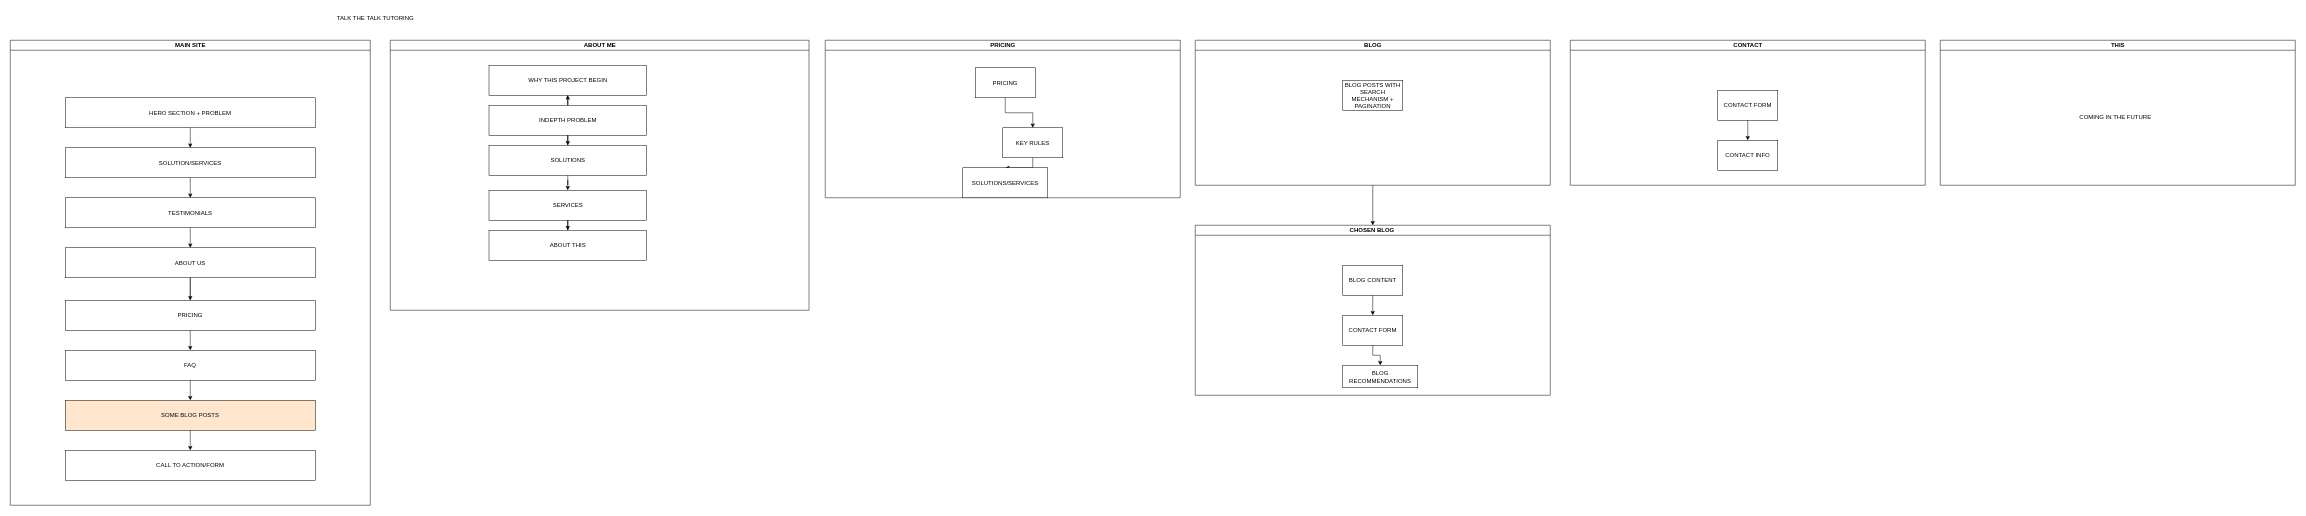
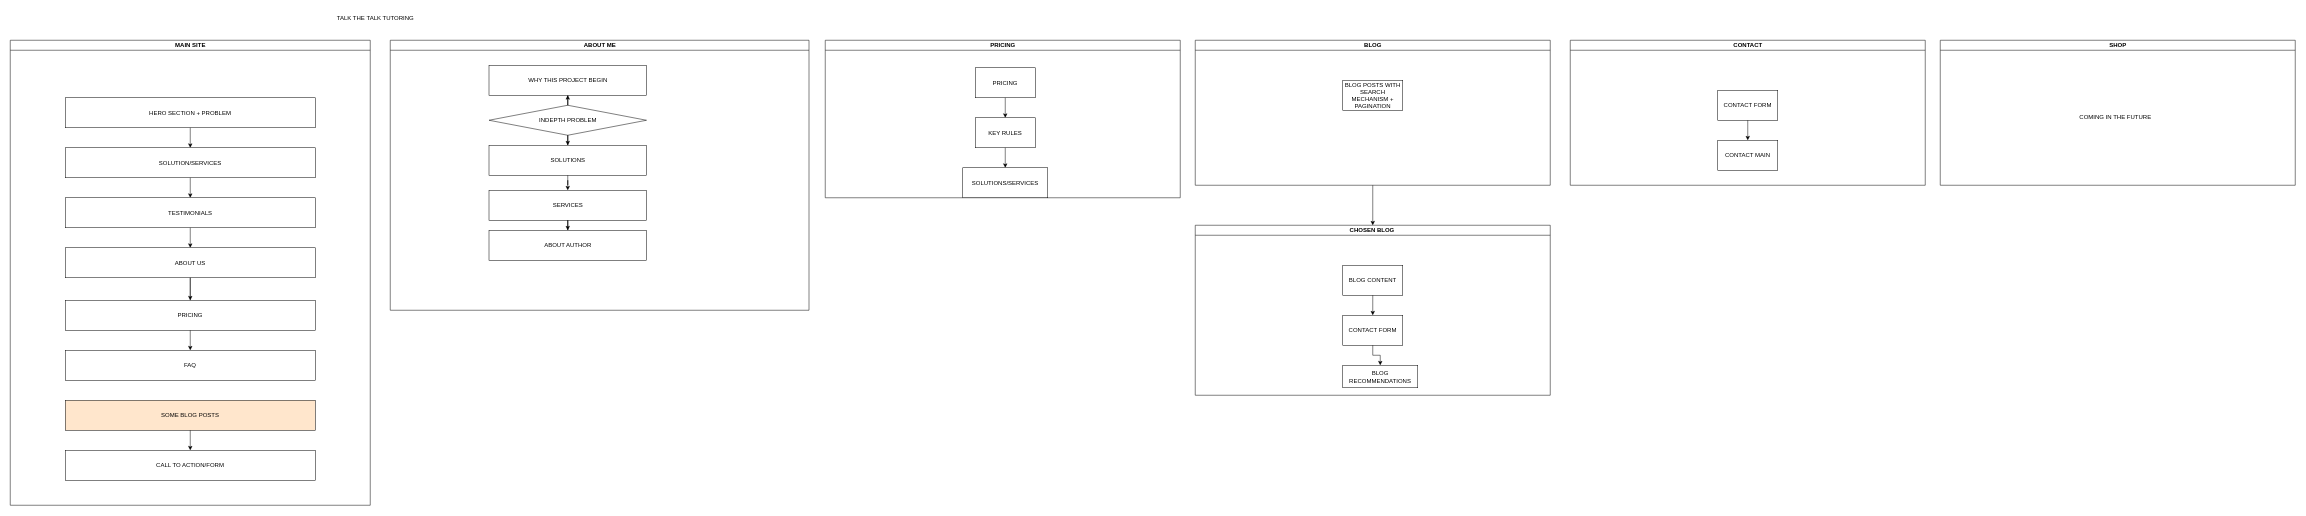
(2118, 45) -> (2118, 45)
(568, 120) -> (568, 120)
(1033, 143) -> (1005, 133)
(1748, 155) -> (1748, 155)
(568, 245) -> (568, 245)
(190, 395) -> none
